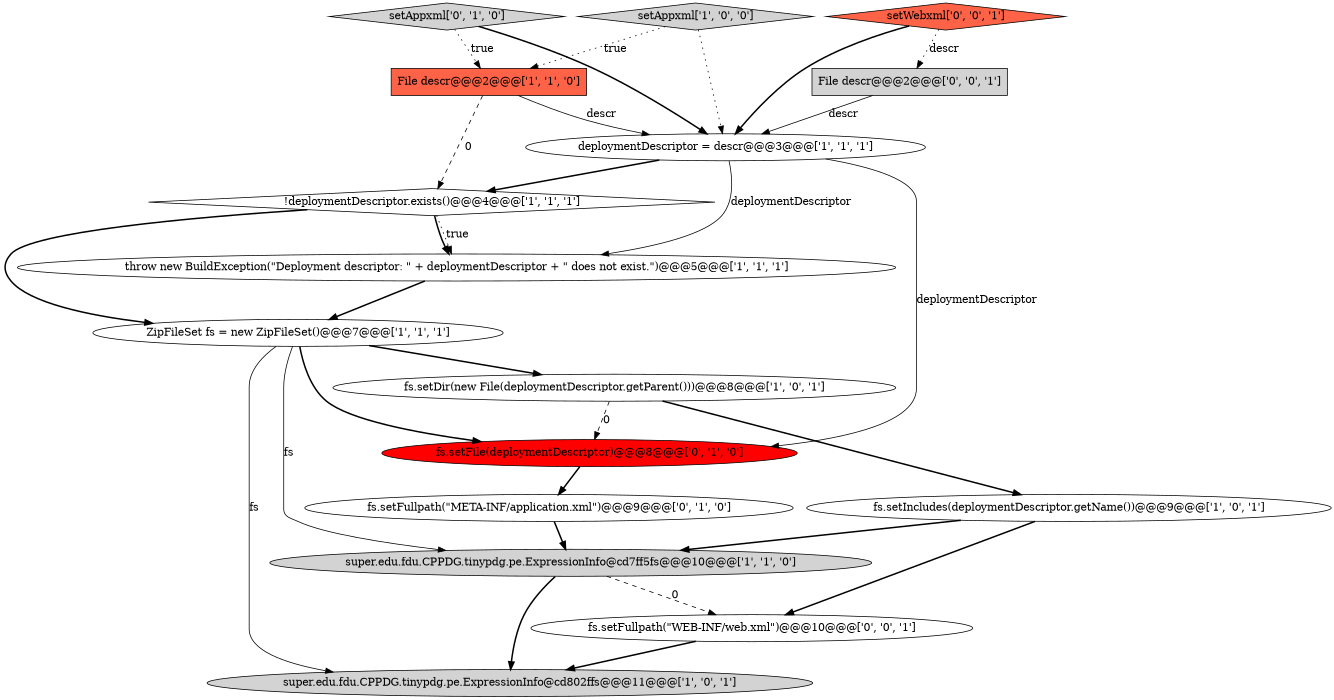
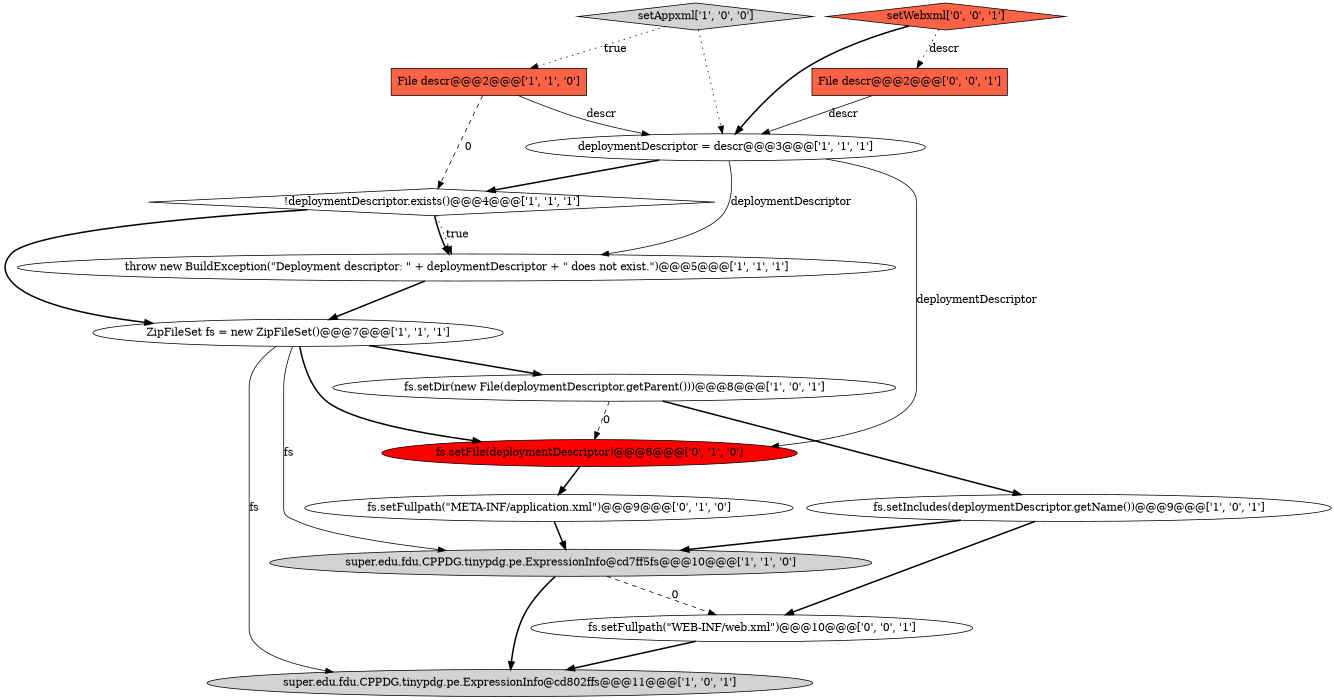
(447, 17) -> none
(910, 82) -> (910, 82)
